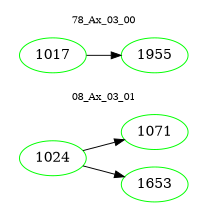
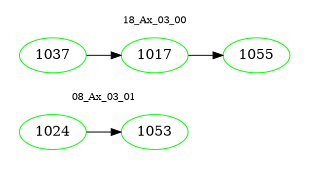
(104, 21) -> (155, 21)
none -> (53, 55)
(155, 55) -> (257, 55)
(155, 132) -> none
(155, 184) -> (155, 132)
